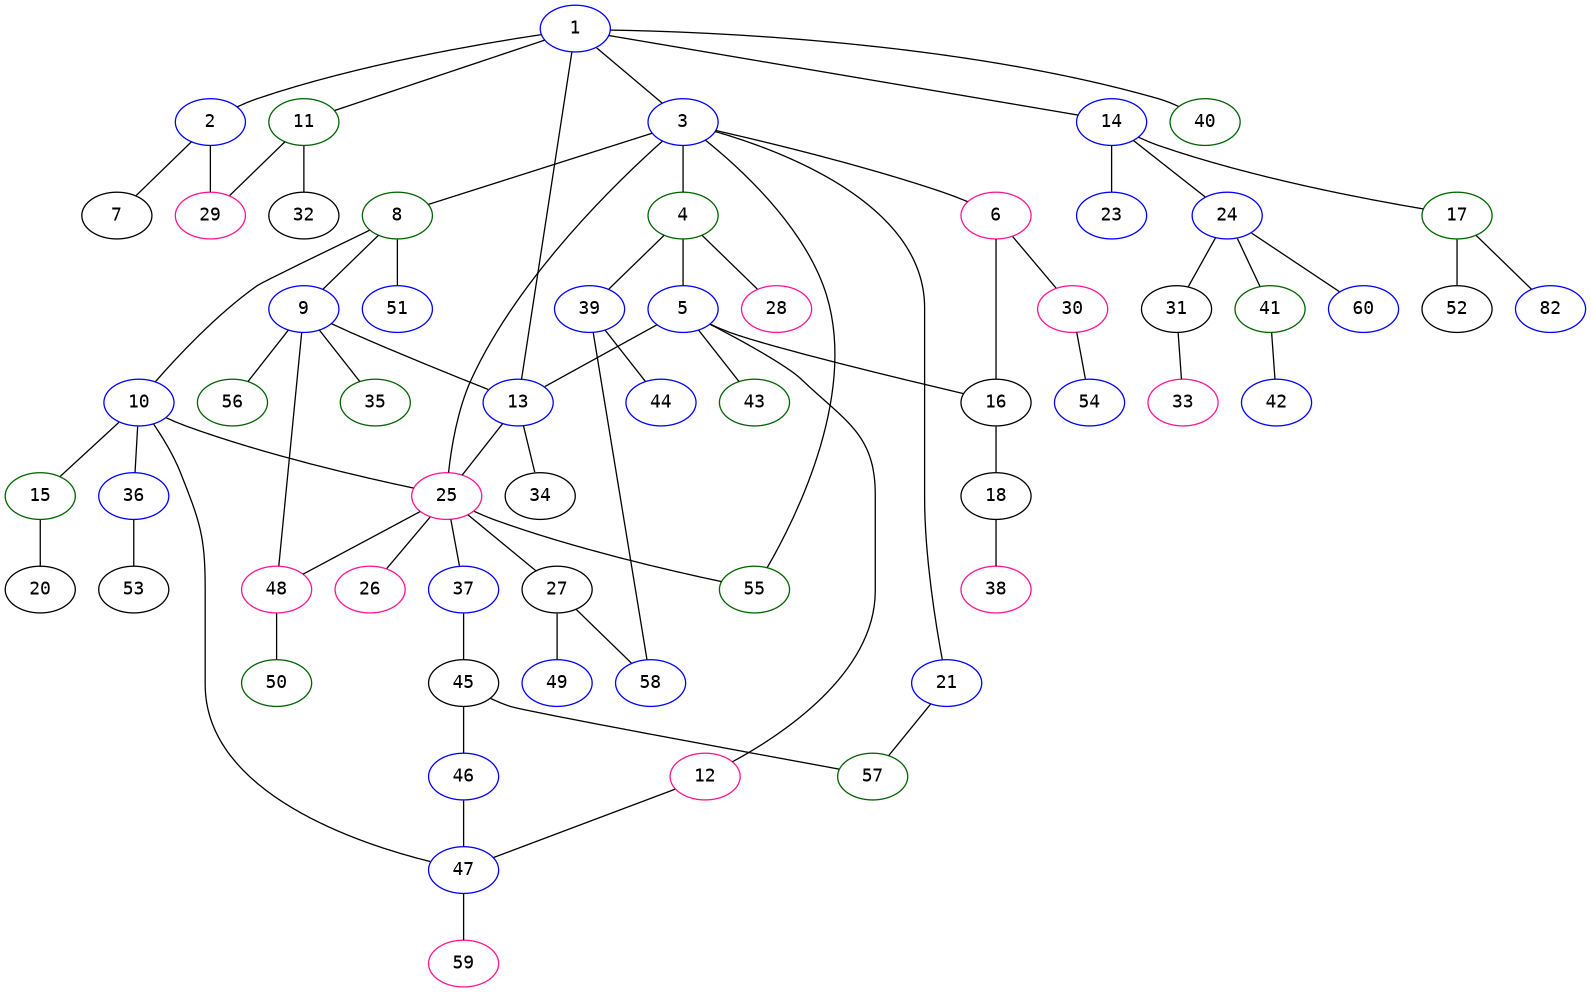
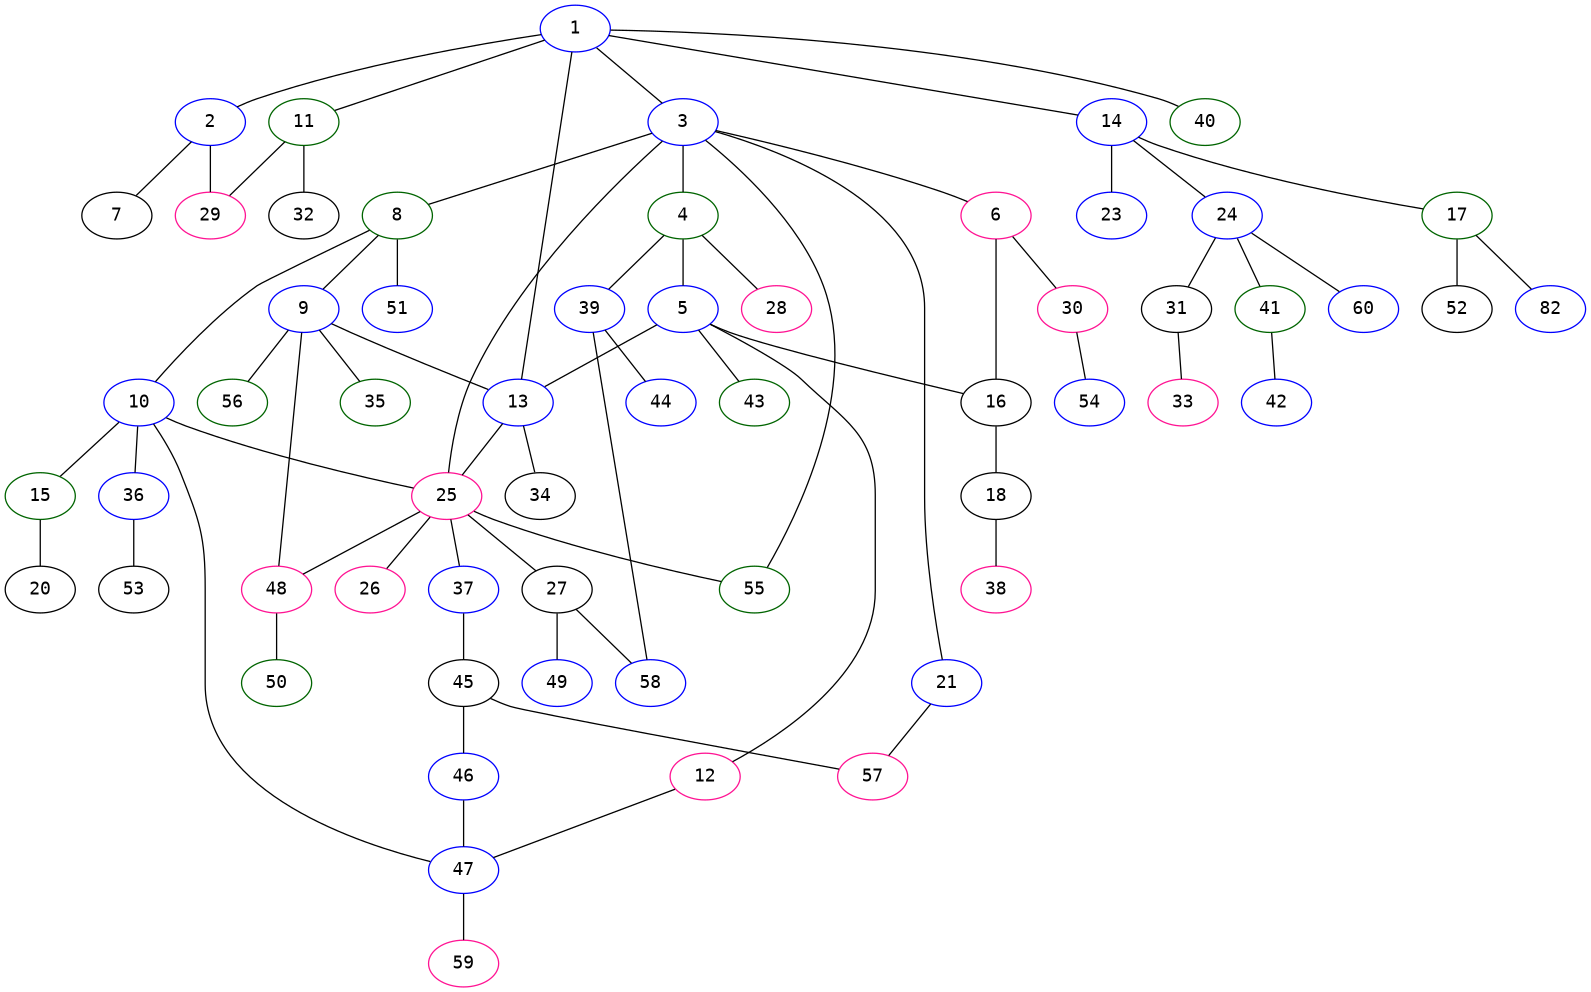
(873, 777) -> (873, 777)
